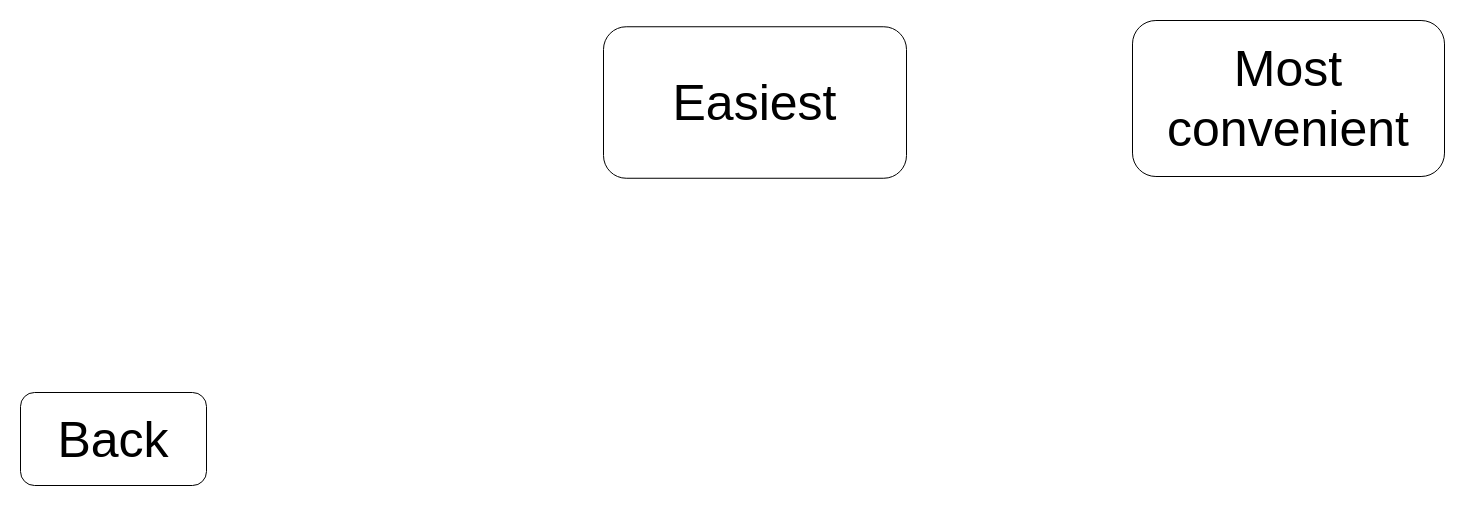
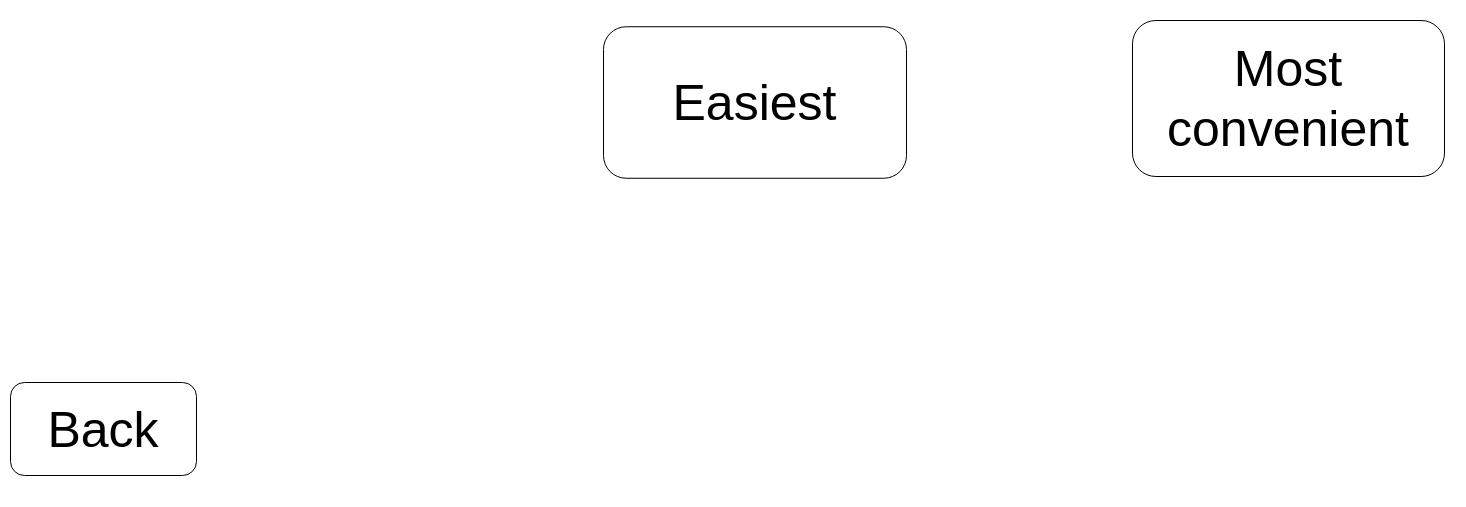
(114, 439) -> (104, 429)
